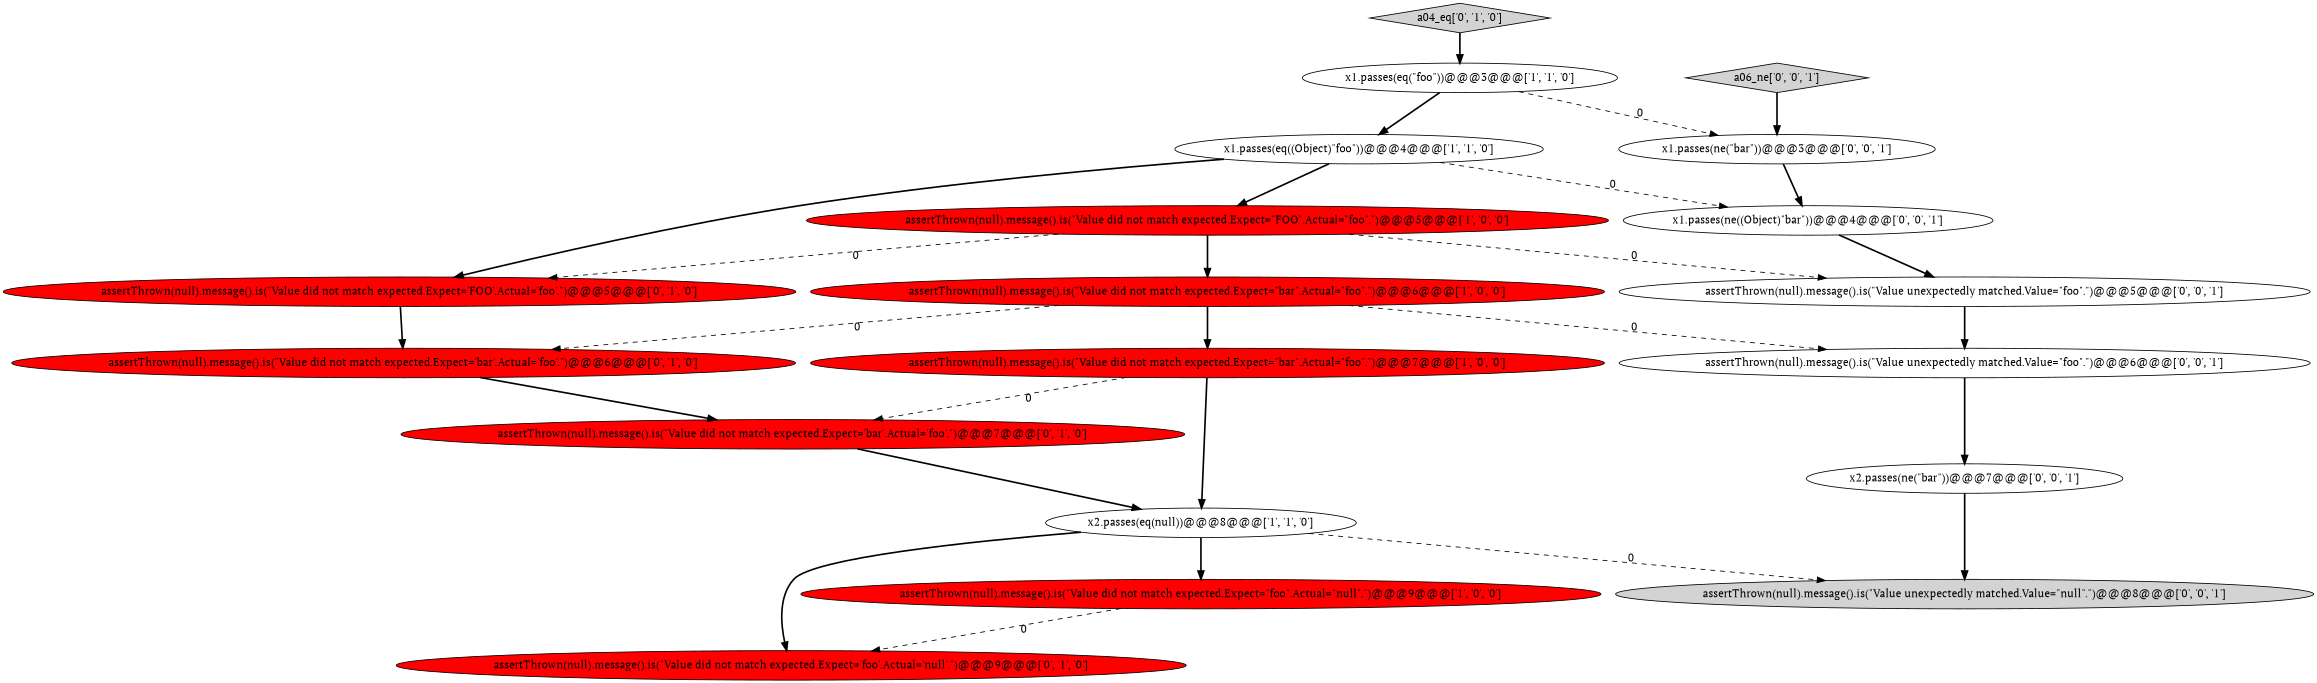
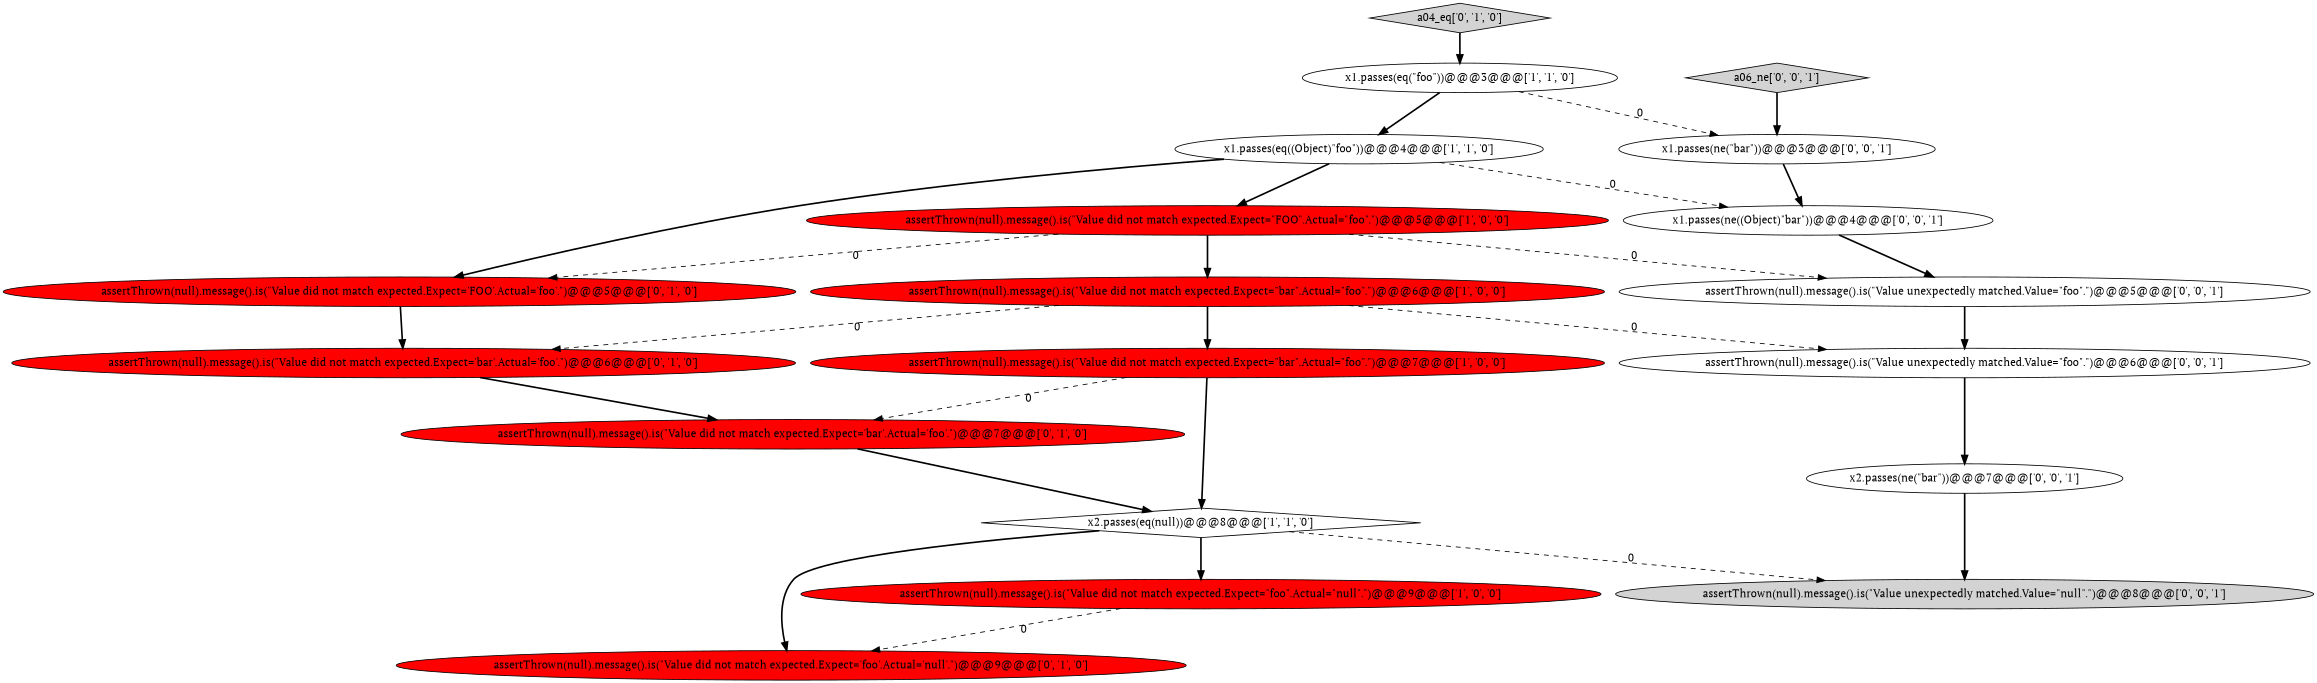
(1201, 523) -> (1201, 523)
